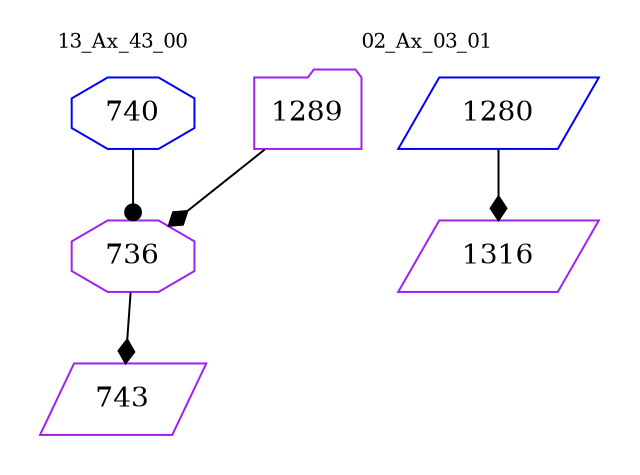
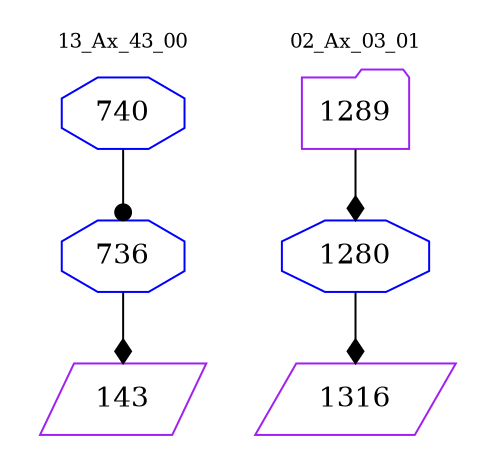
(499, 113) -> (356, 256)
(209, 194) -> (356, 173)
(133, 256) -> (123, 256)
(123, 399) -> (123, 399)
